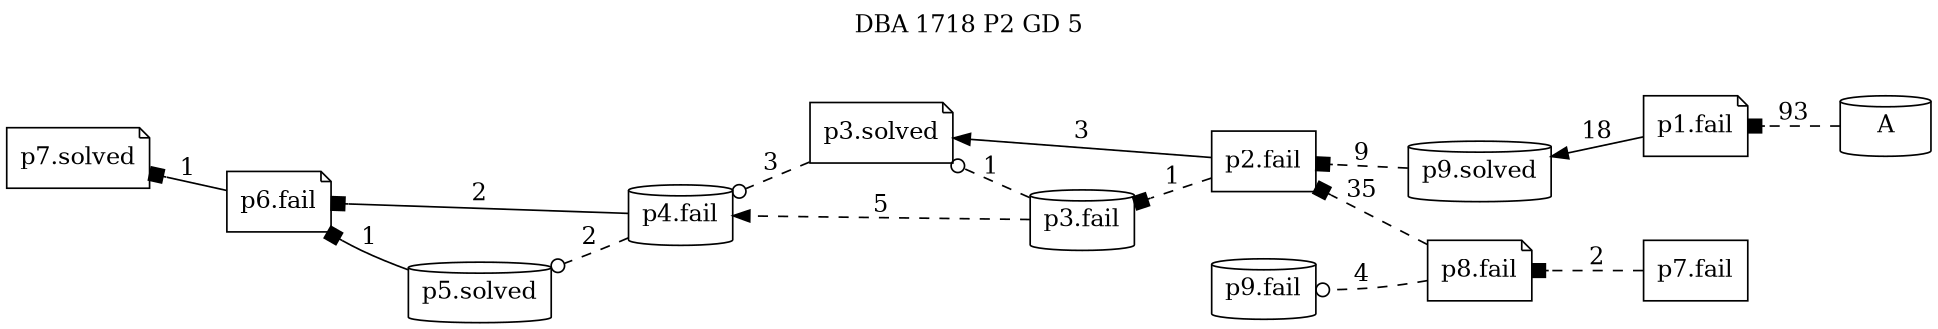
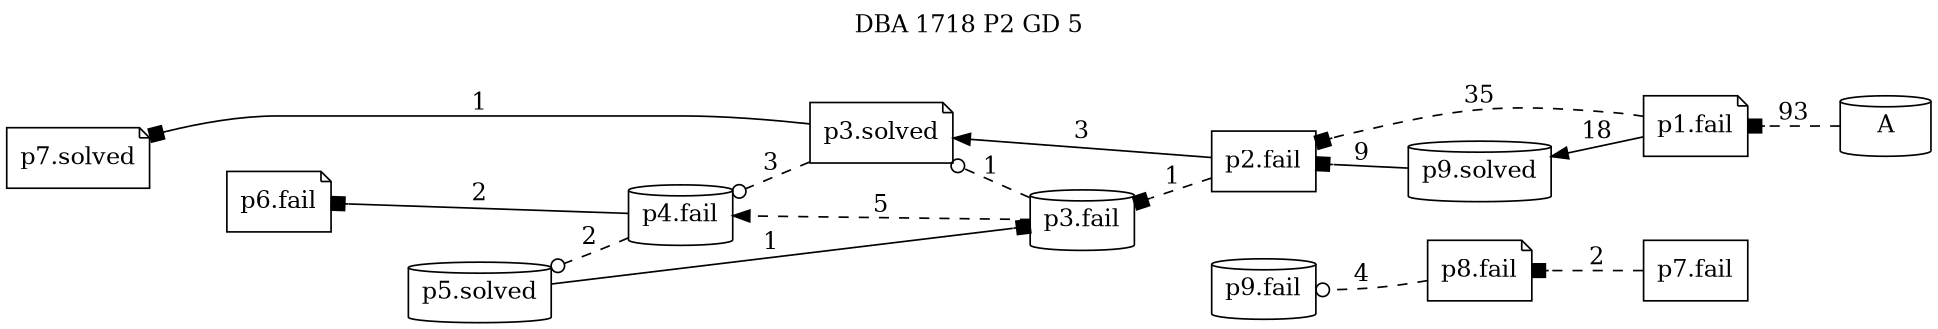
(1371, 166) -> (1371, 166)
(197, 184) -> (488, 116)
(1379, 220) -> (1487, 109)
(375, 256) -> (782, 256)
